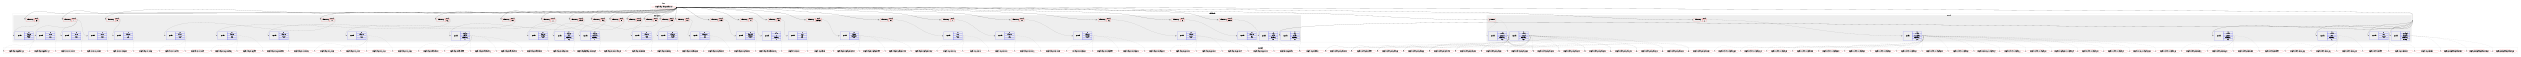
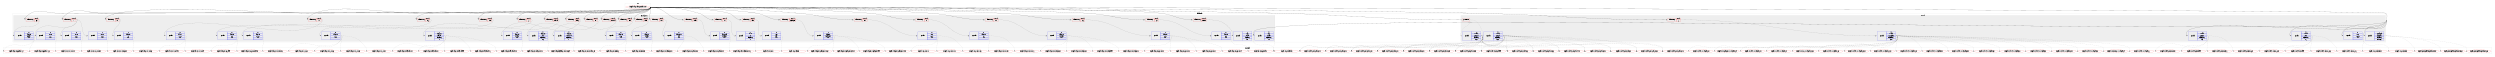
(223, 51) -> none
(1079, 51) -> (1079, 51)
